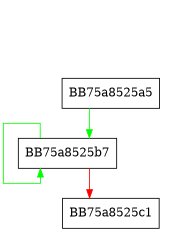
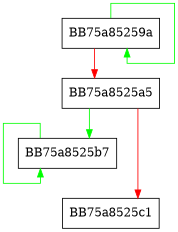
none -> (111, 33)
(90, 179) -> (138, 149)
